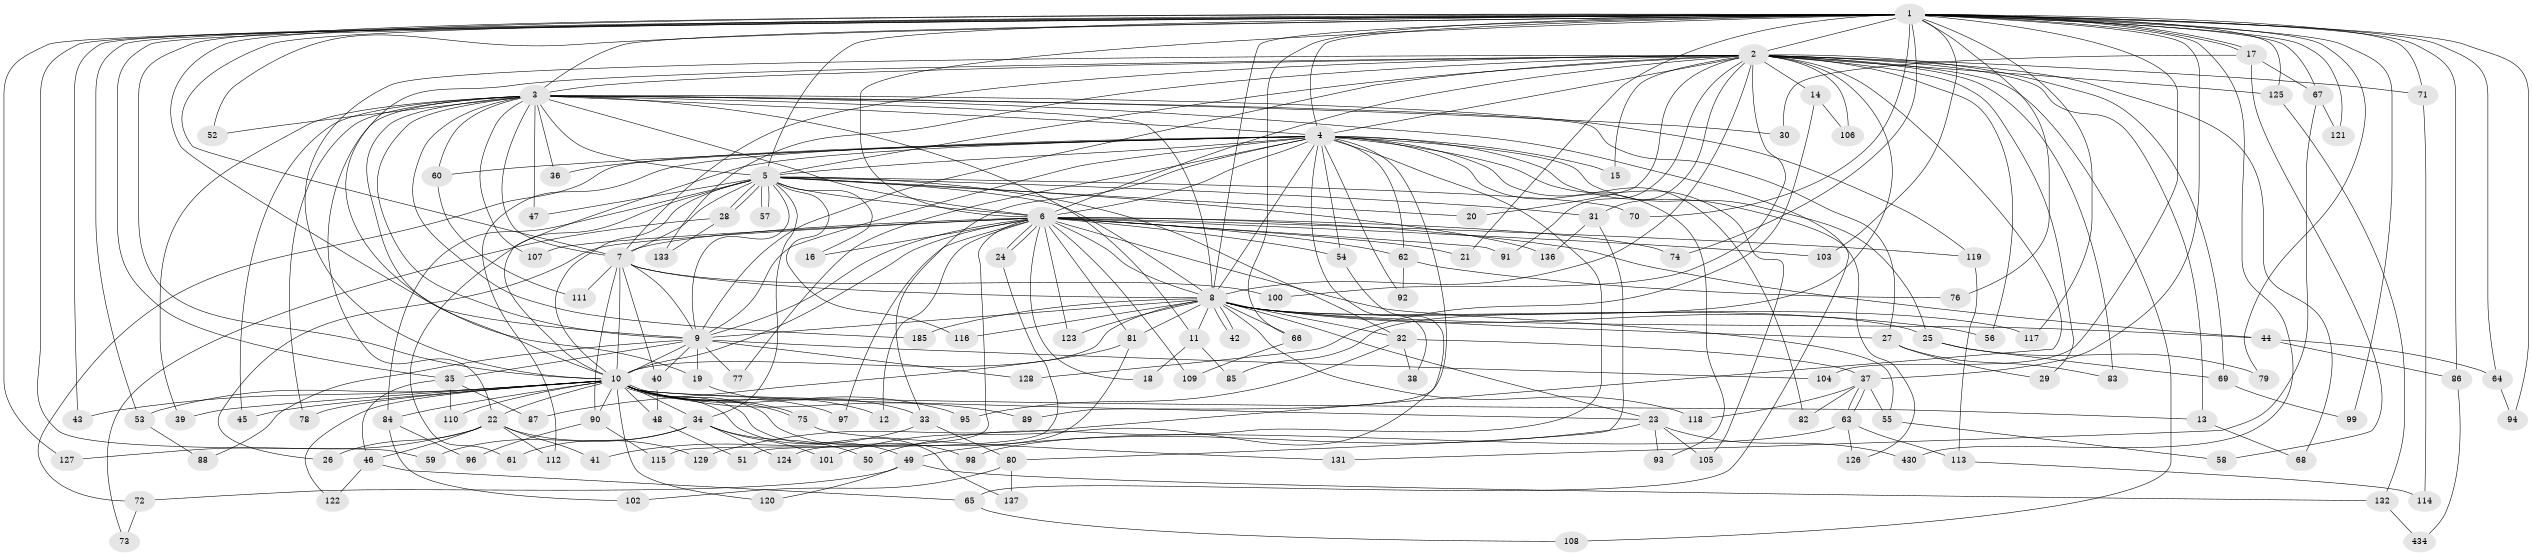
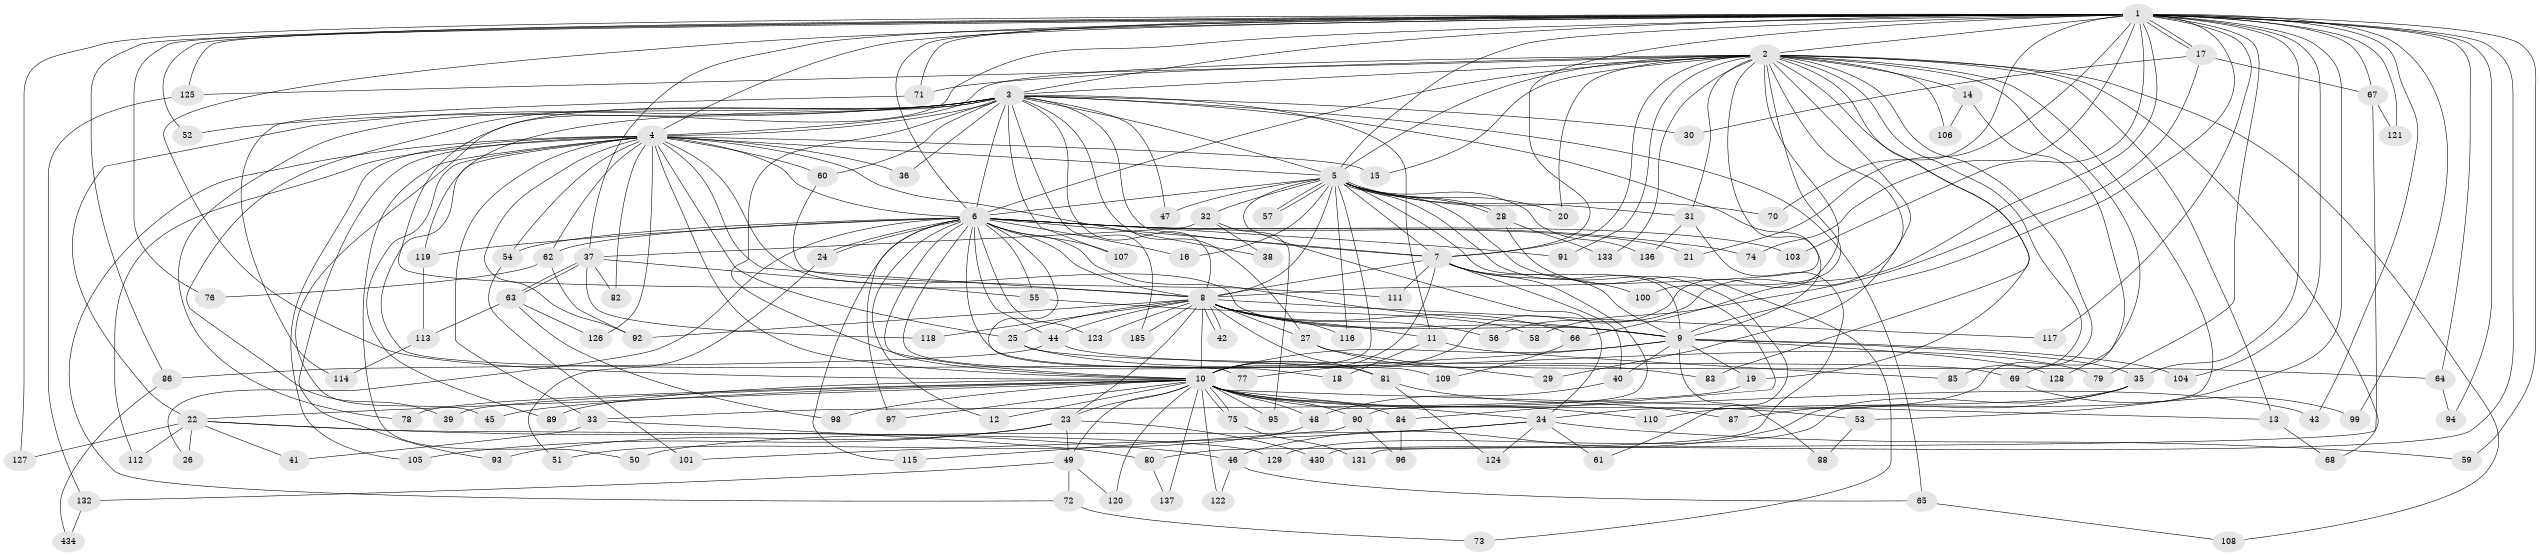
(1167, 130) -> (2089, 342)
(1307, 319) -> (920, 319)
(633, 501) -> none
